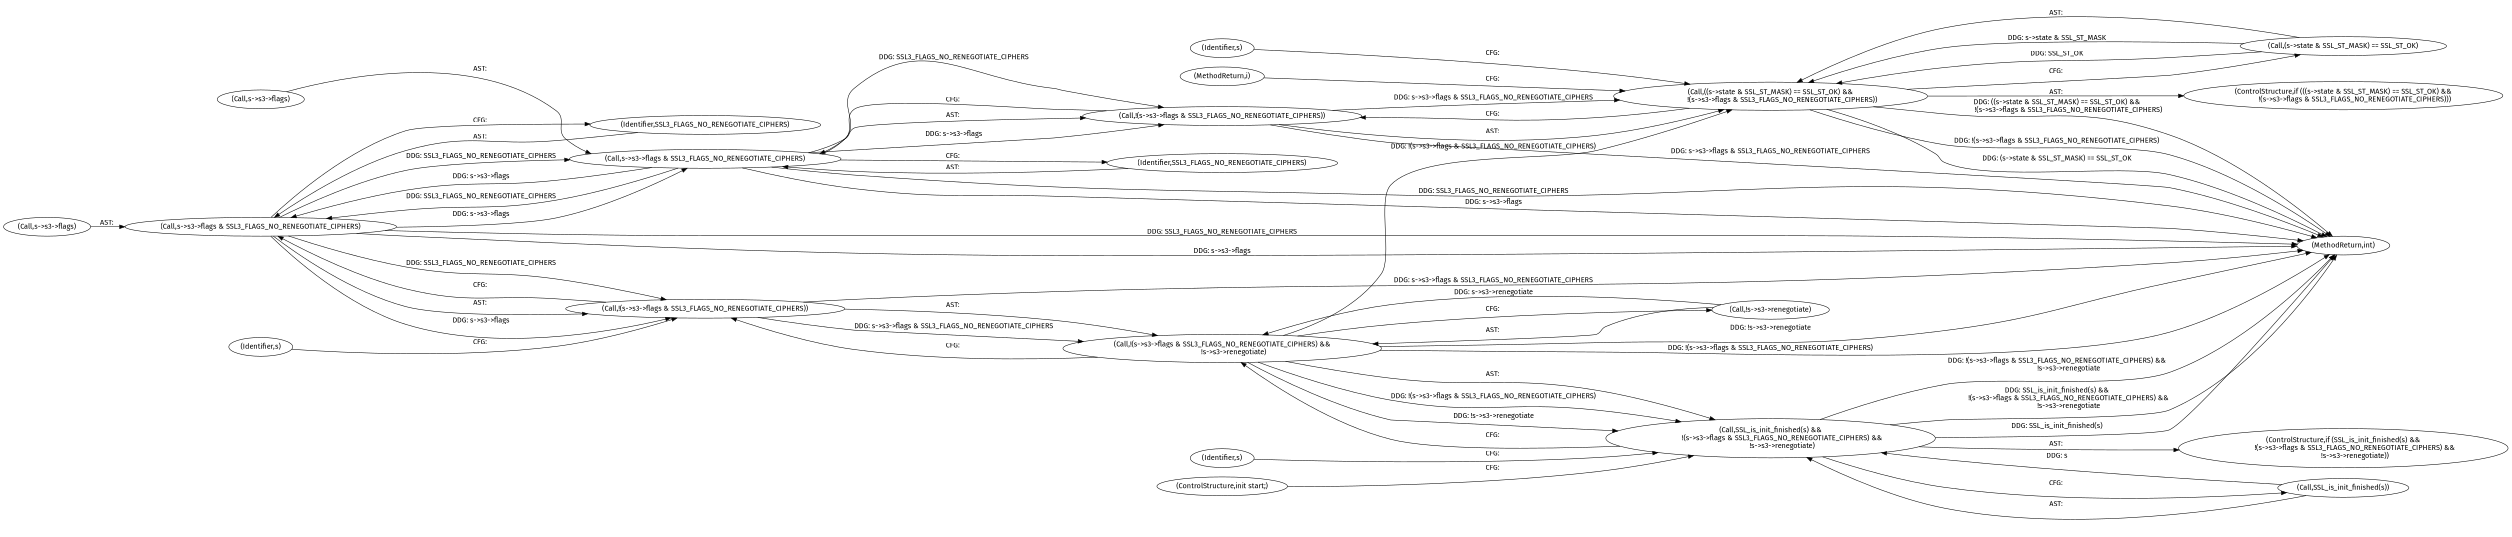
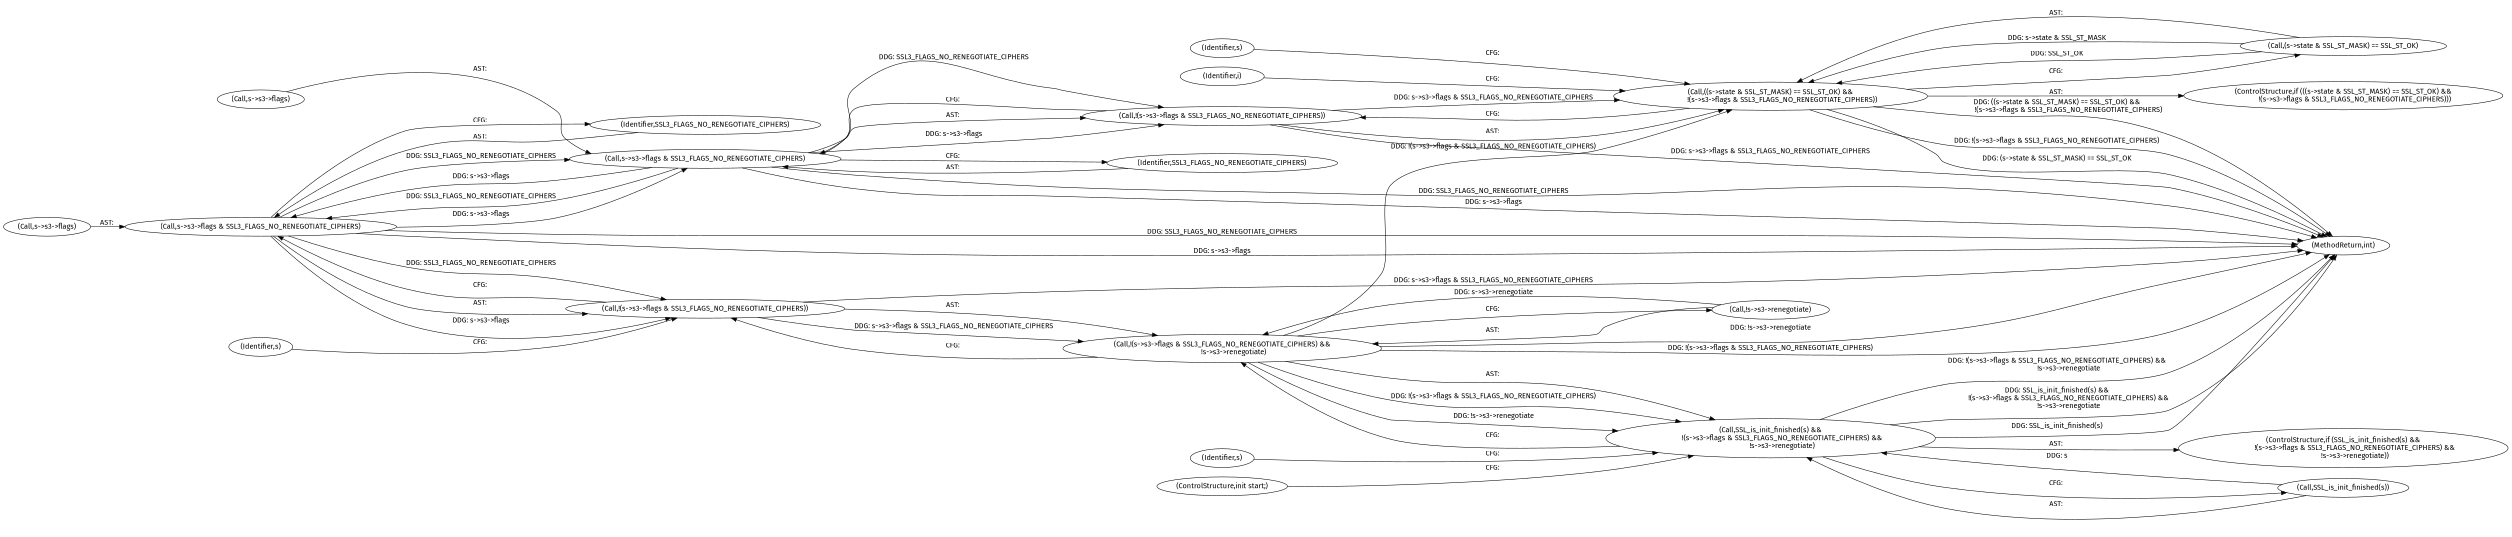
(1222, 76) -> (1222, 76)
